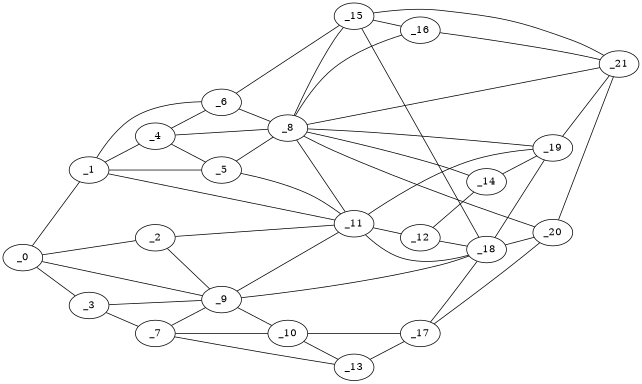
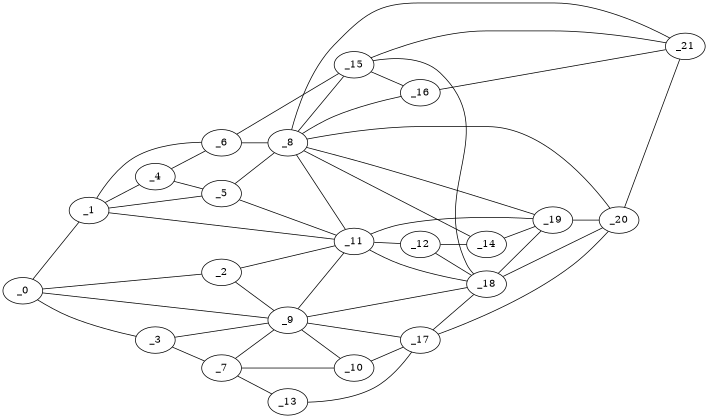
(586, 106) -> (586, 220)
(222, 132) -> none
none -> (354, 330)
(321, 350) -> none
